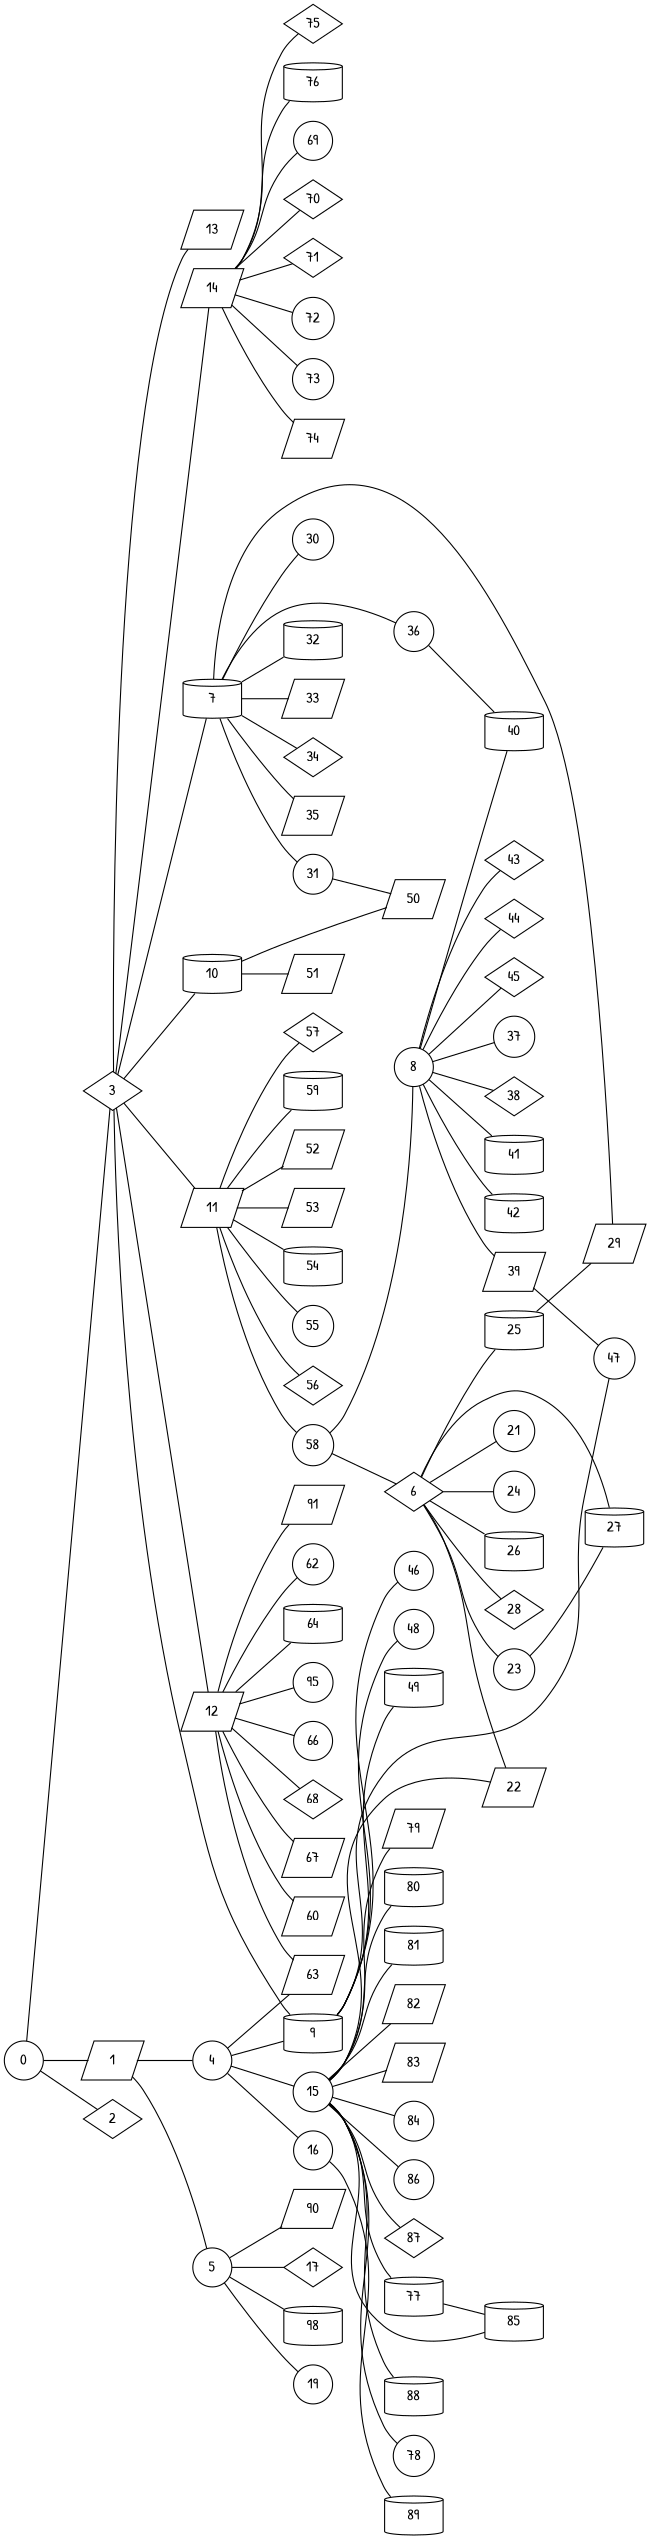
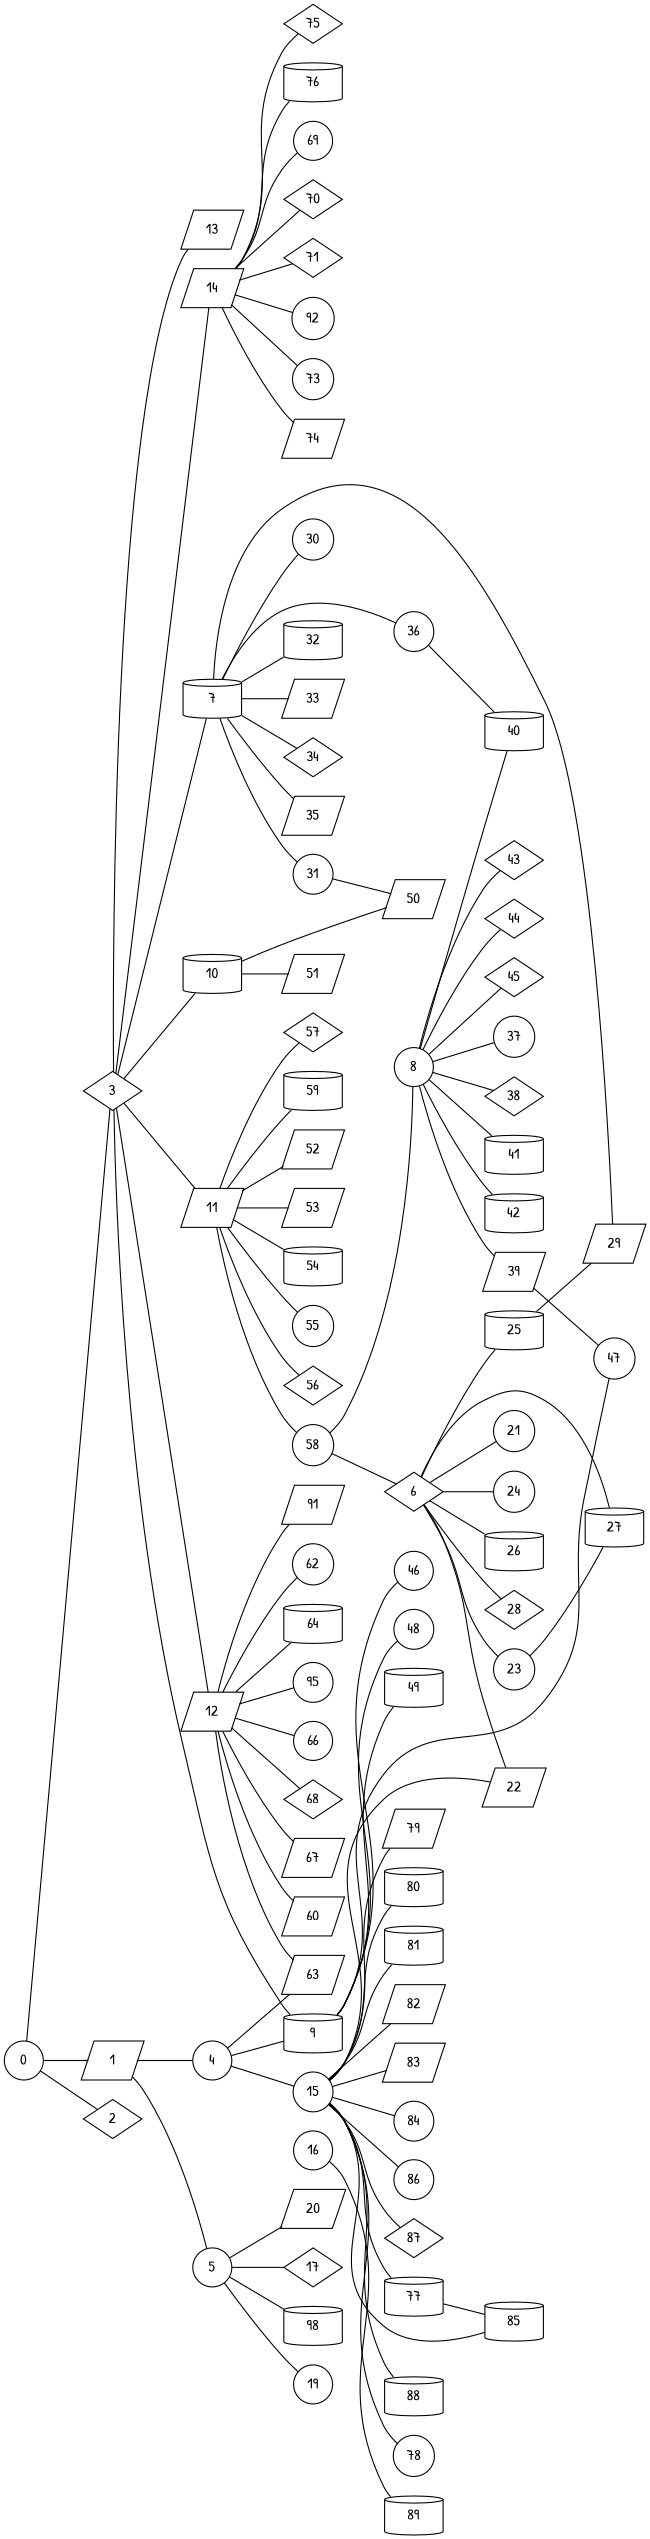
(313, 318) -> (313, 318)
(263, 2105) -> none
(313, 2209) -> (313, 2209)
